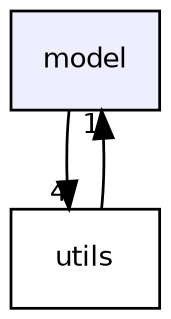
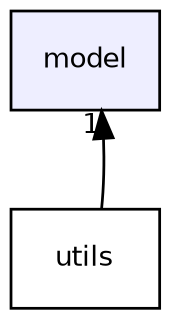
(67, 146) -> none
